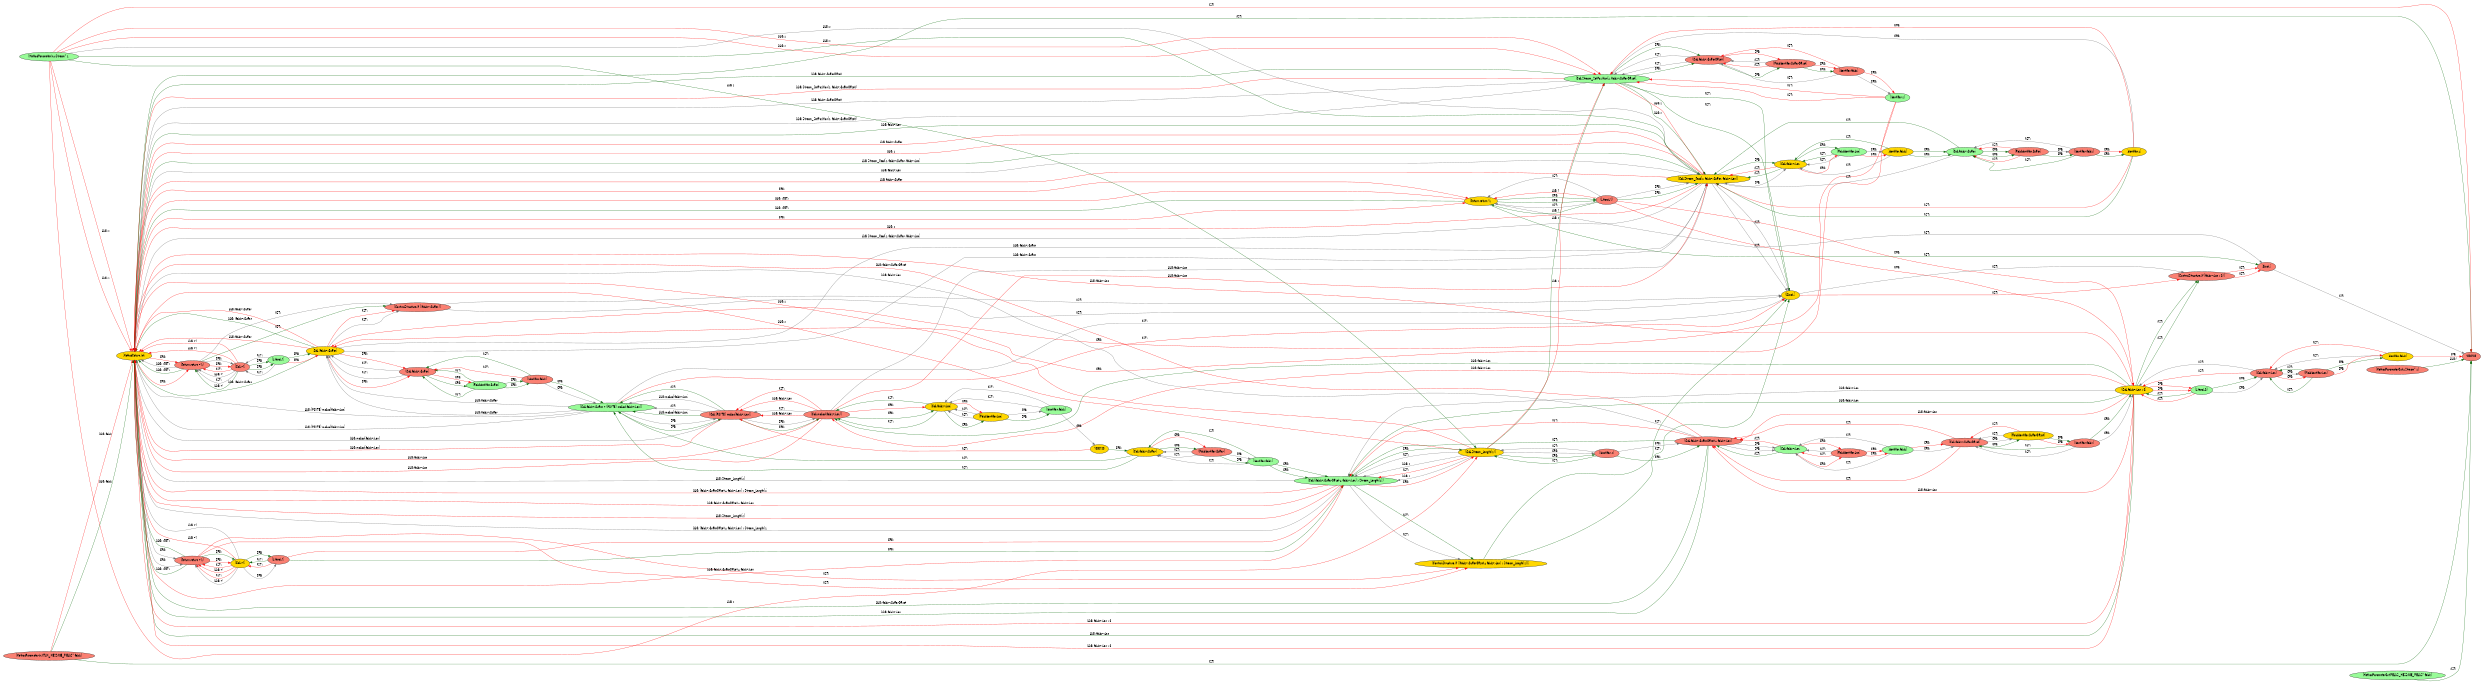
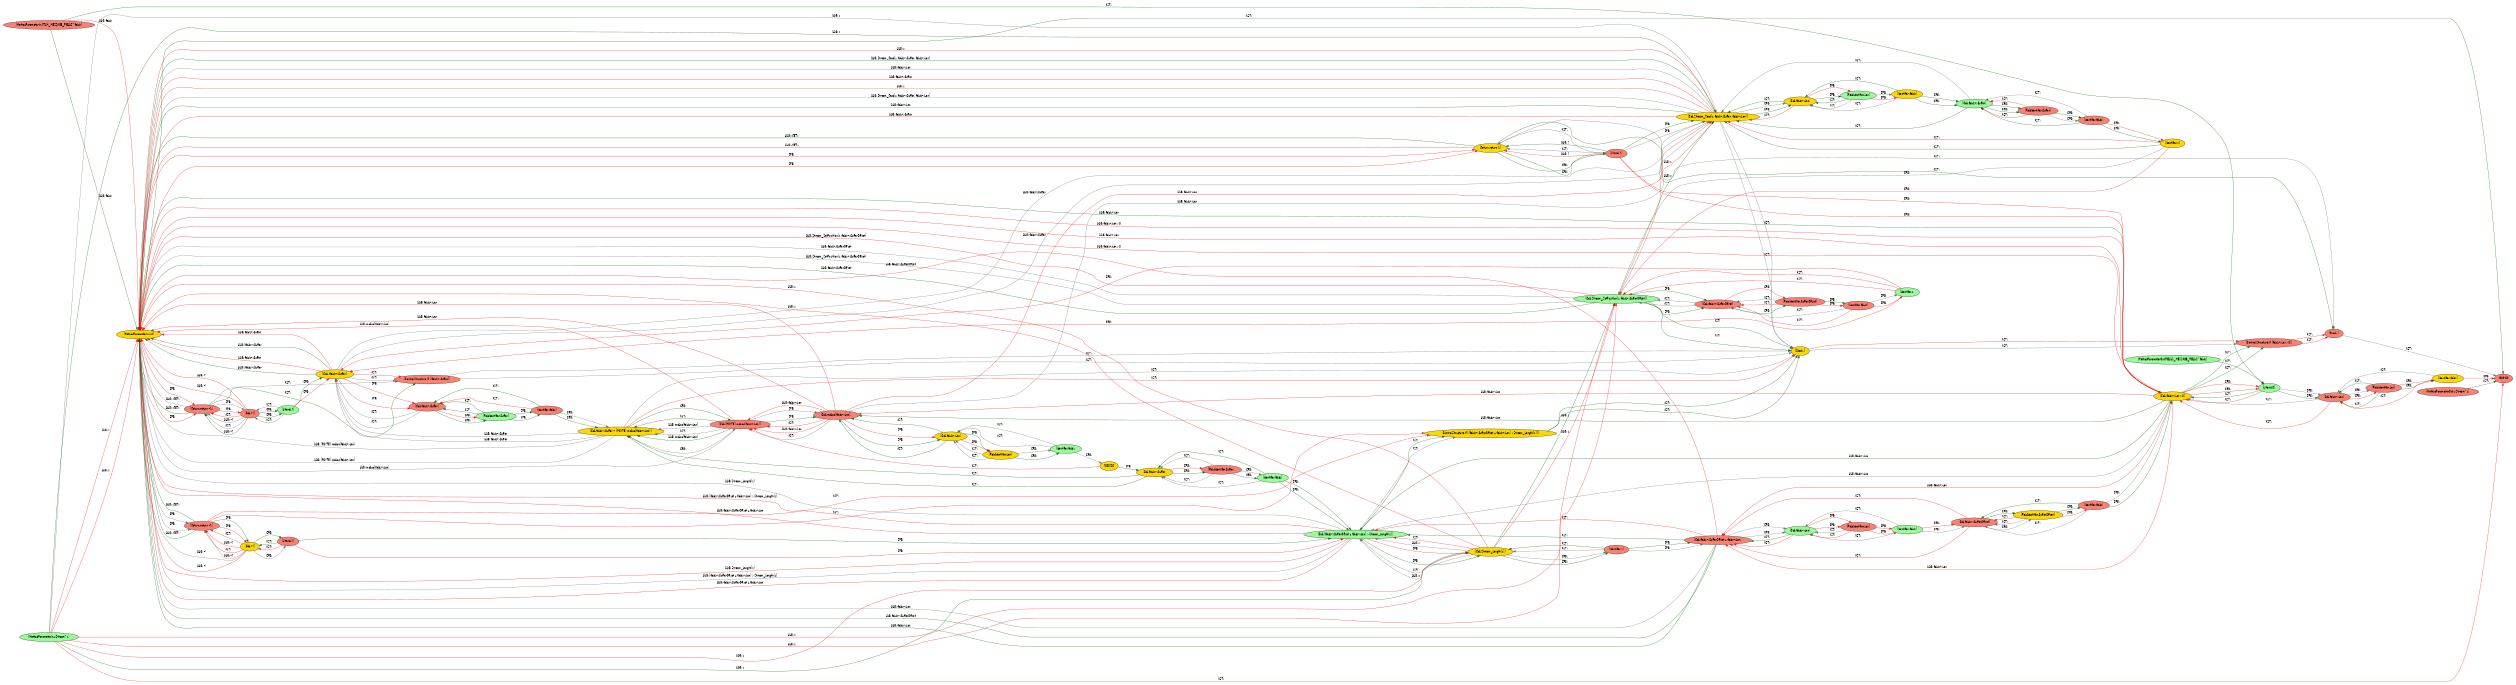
(134, 356) -> (139, 334)
(2454, 359) -> (2487, 381)
(611, 407) -> (621, 431)
(2468, 541) -> (2241, 369)
(1397, 664) -> (1280, 7)
